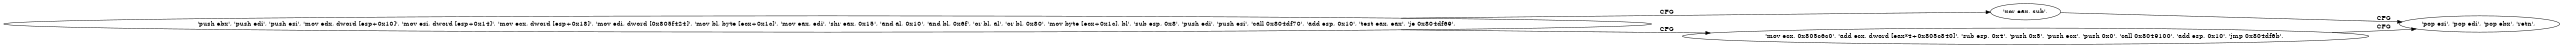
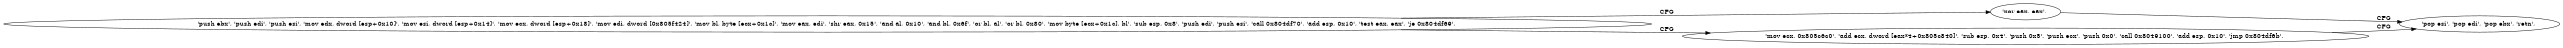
(2026, 12) -> (2026, 12)
